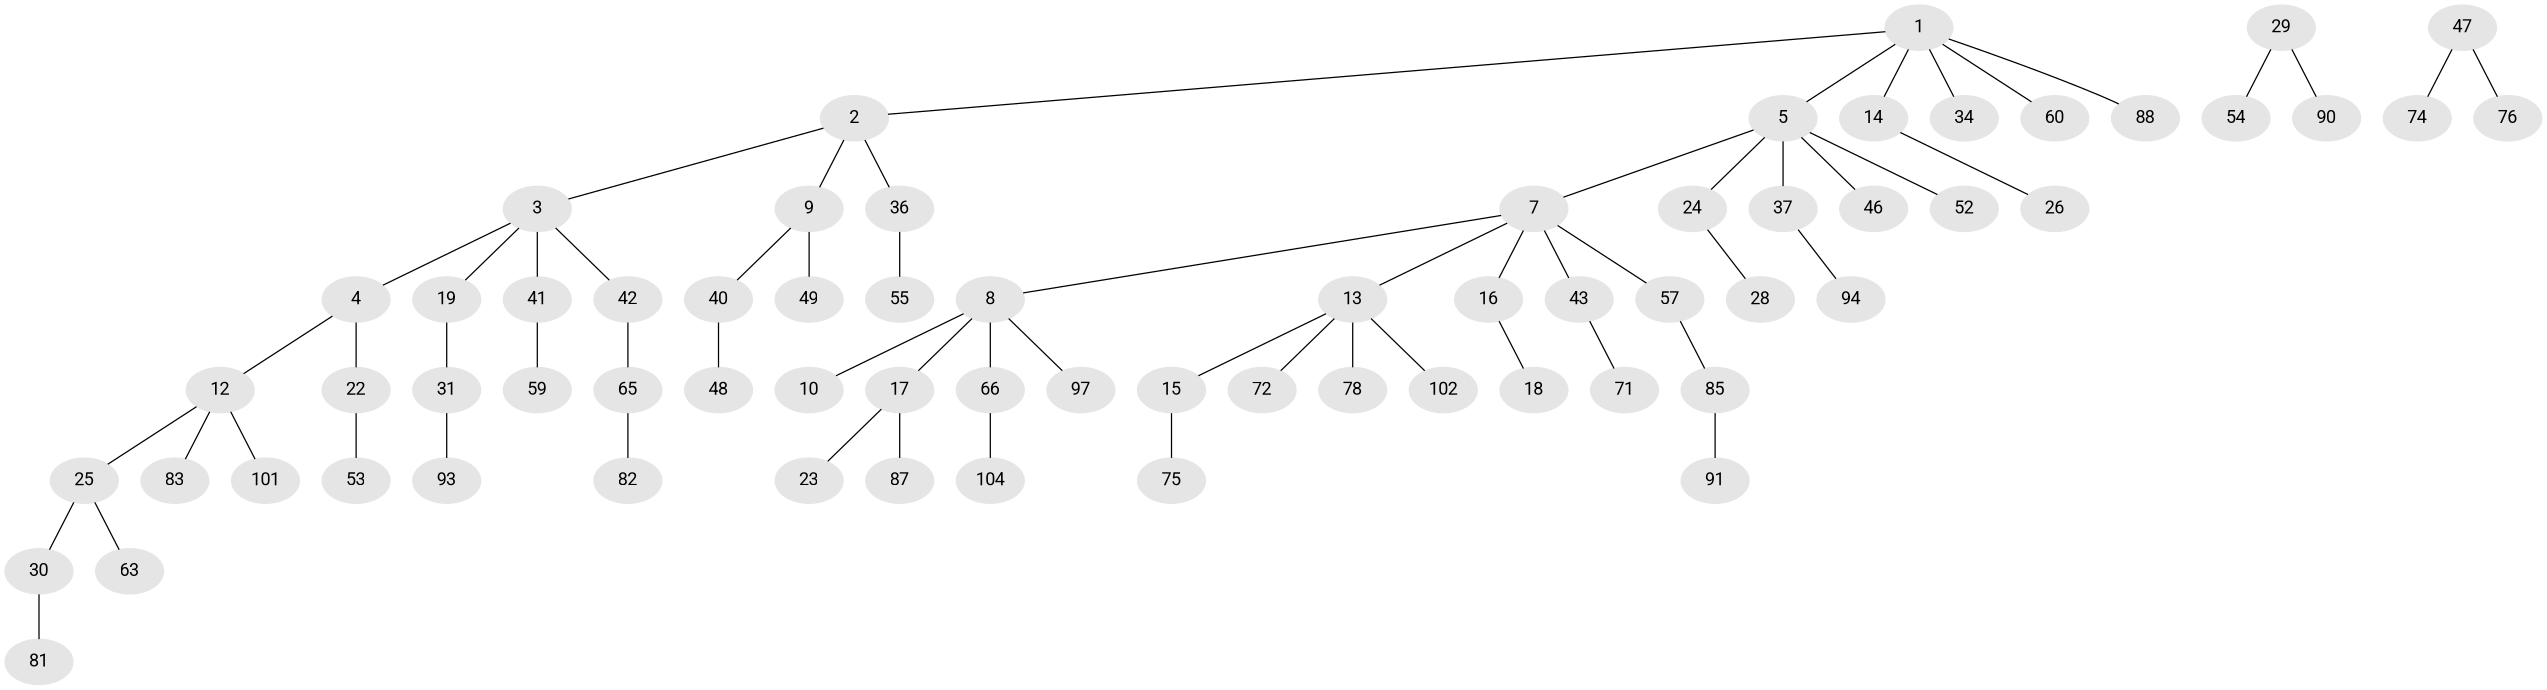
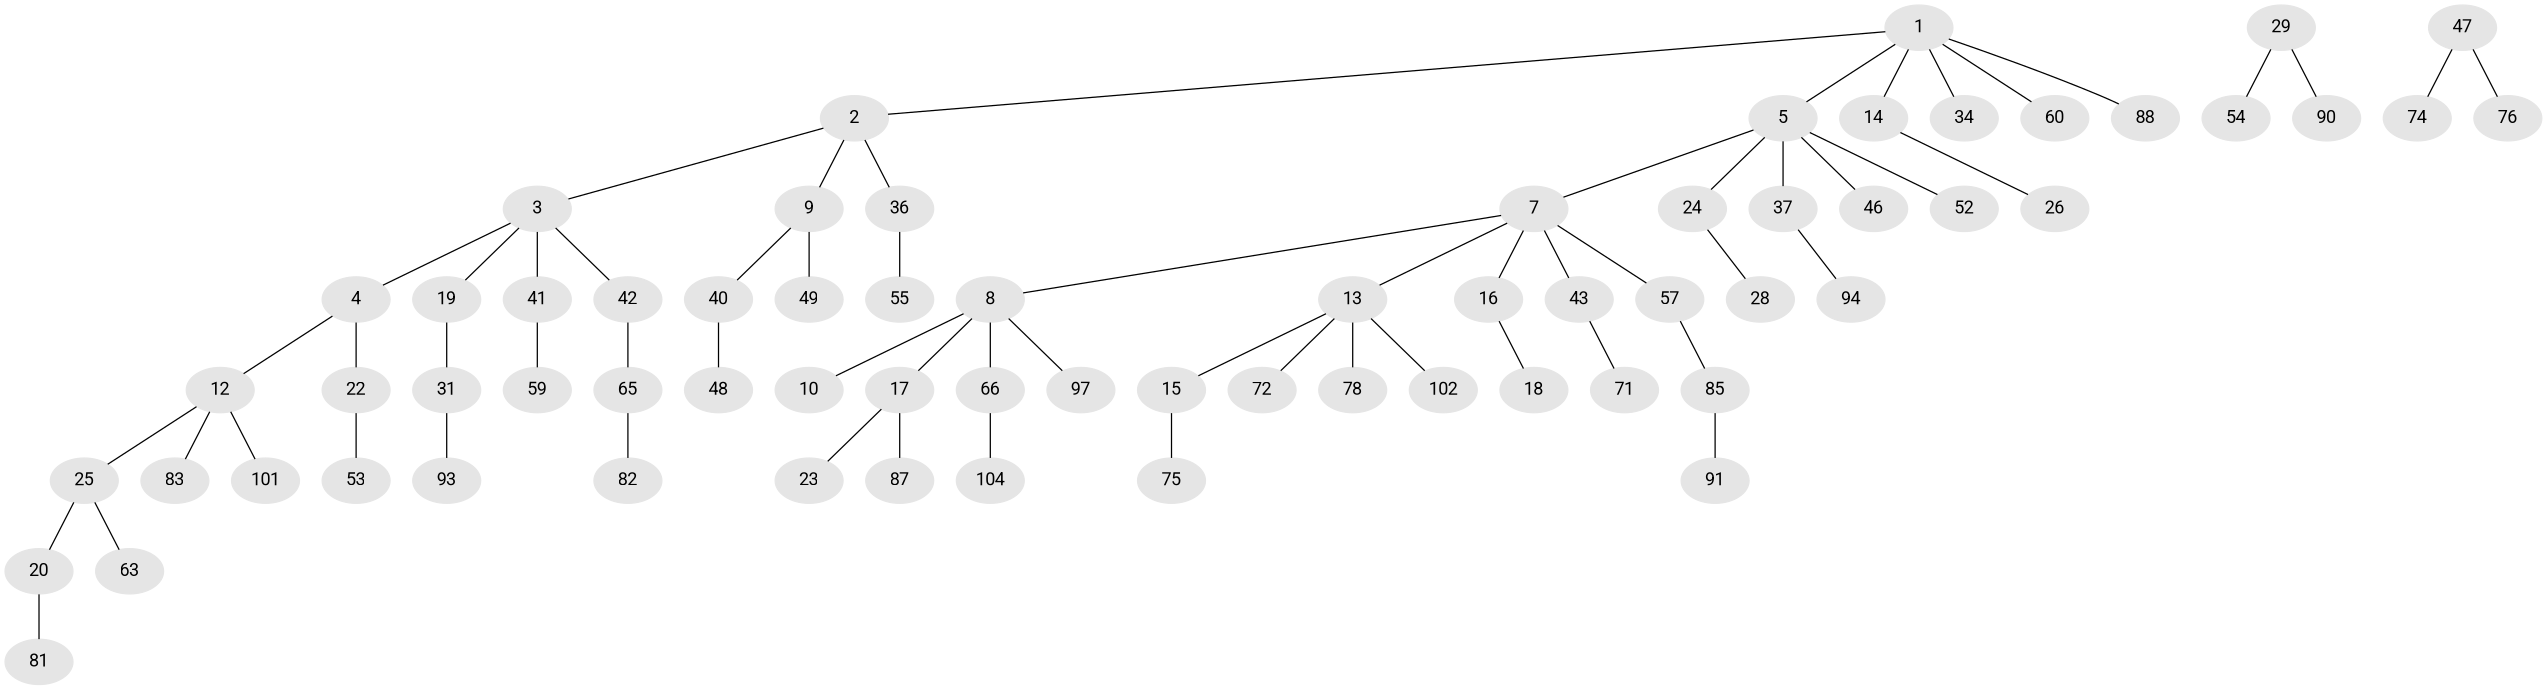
(39, 571) -> (39, 571)
